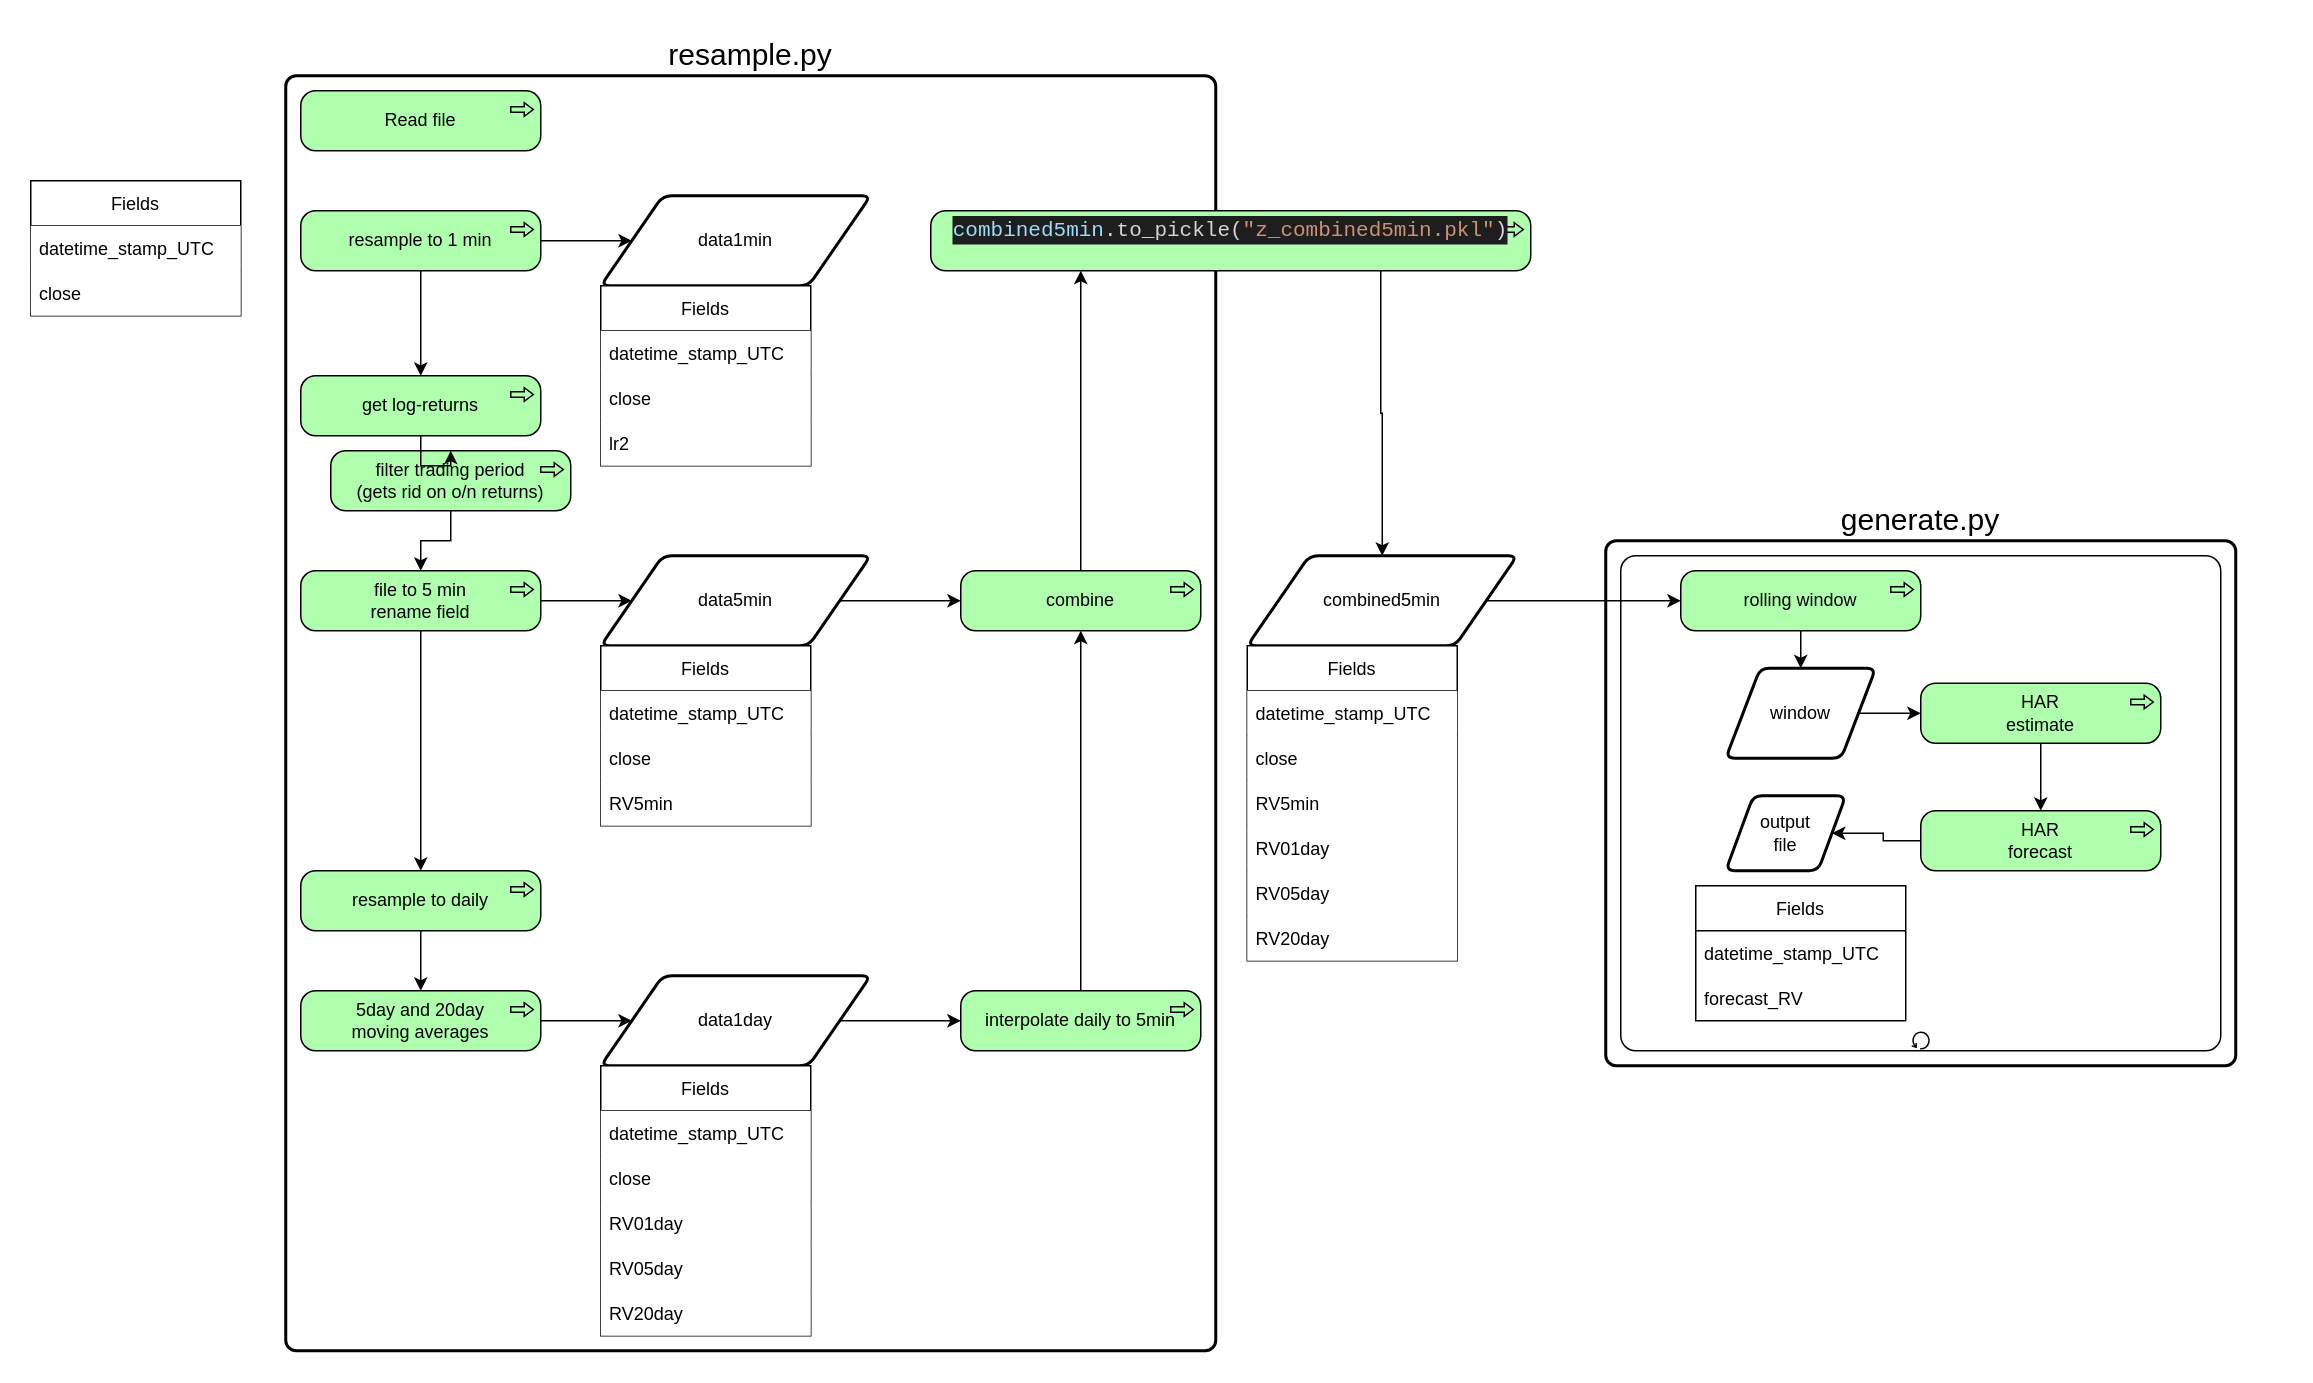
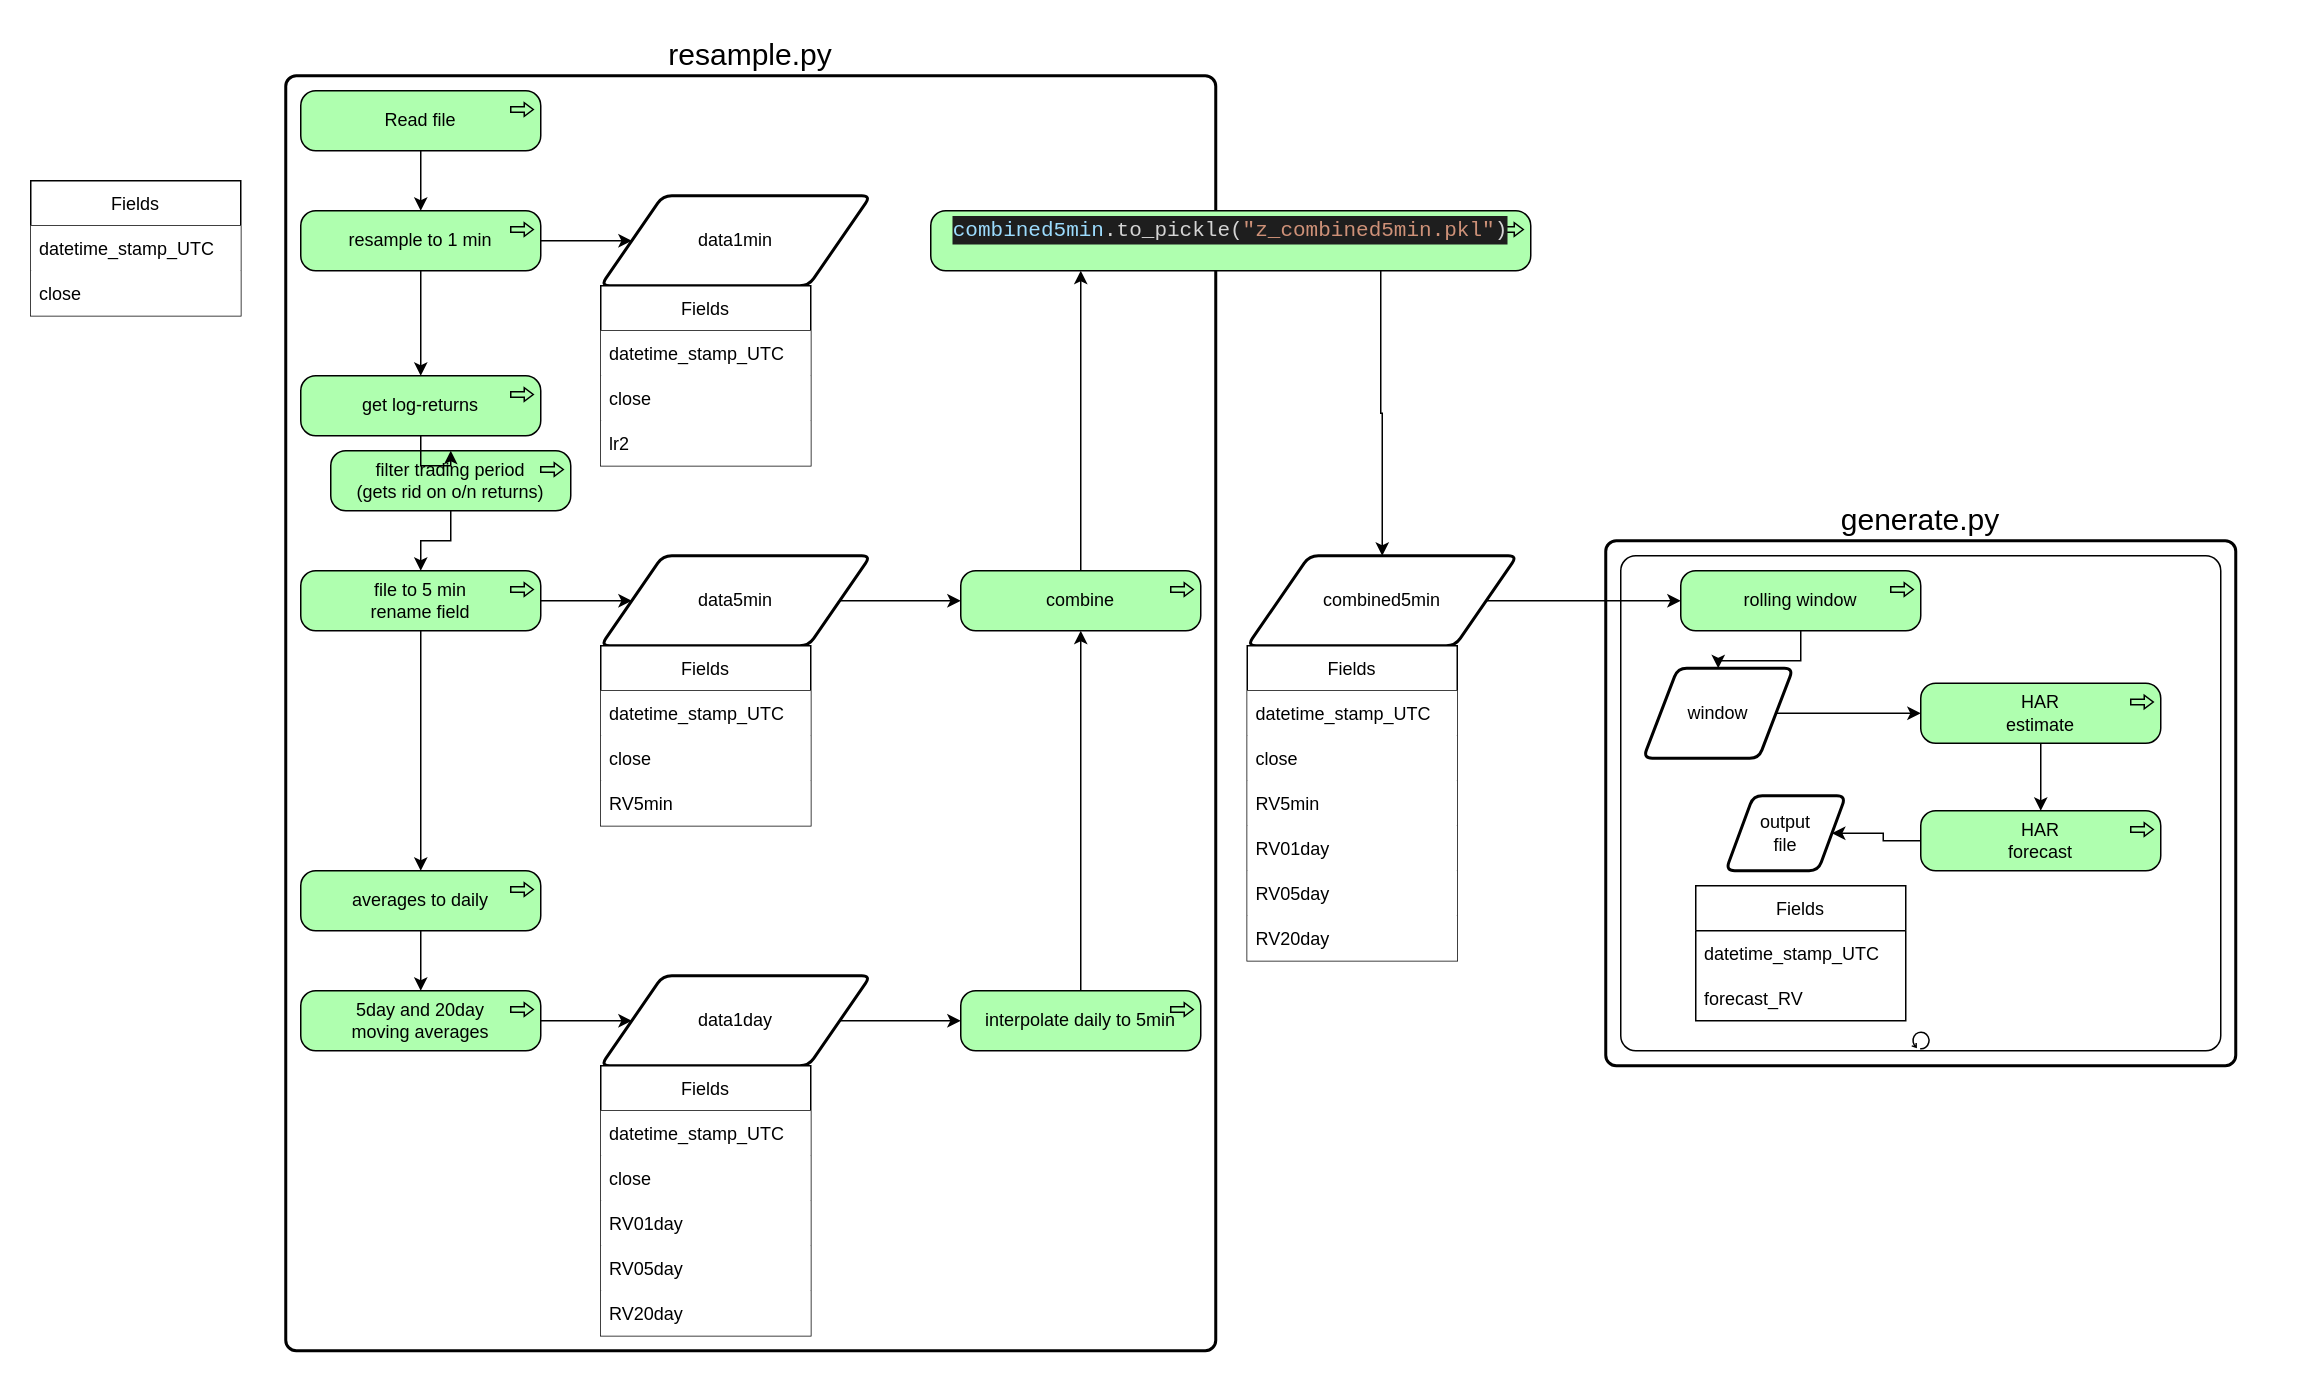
none -> (421, 176)
(1801, 713) -> (1718, 713)
(421, 901) -> (421, 901)
